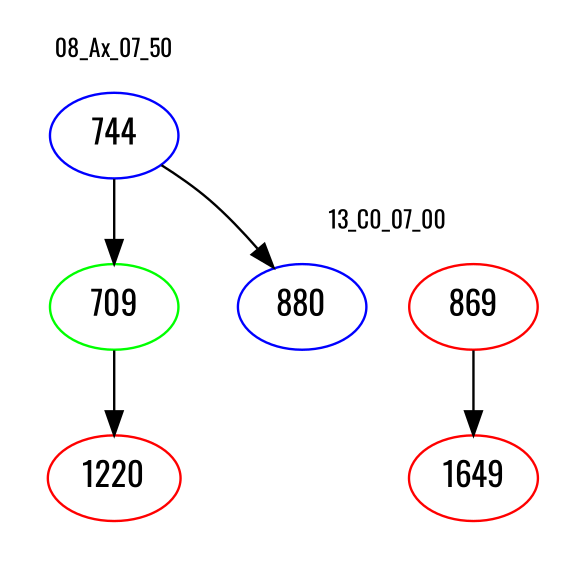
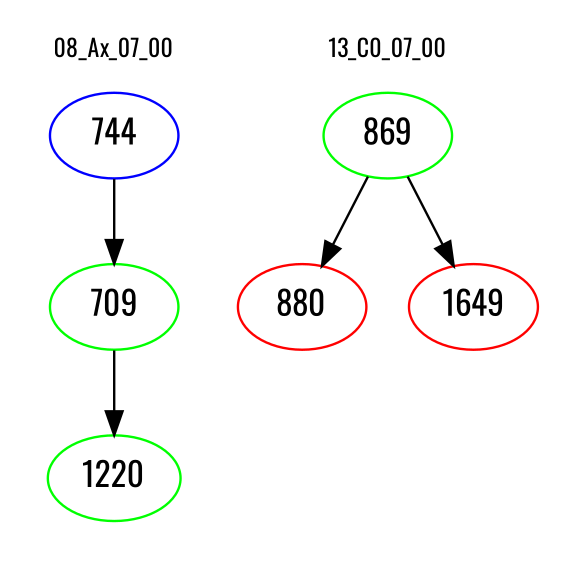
(114, 51) -> (114, 51)
(234, 223) -> (350, 211)
(302, 307) -> (302, 307)
(473, 307) -> (388, 136)
(114, 478) -> (114, 478)
